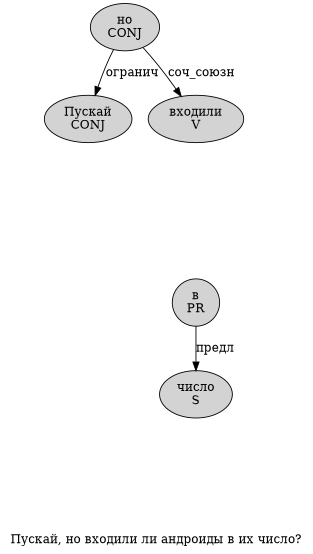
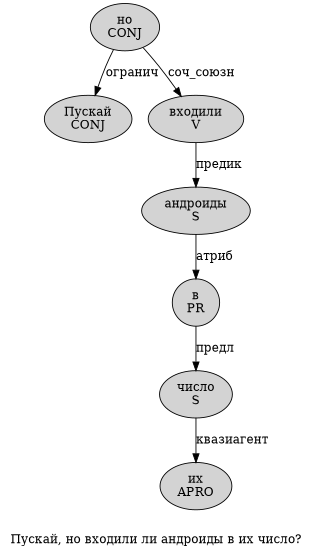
none -> (196, 211)
none -> (196, 486)
